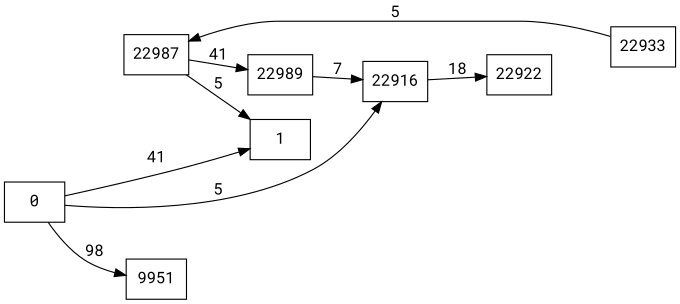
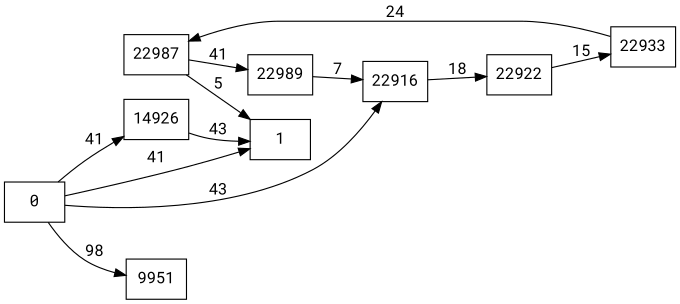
(395, 13) -> (395, 13)
none -> (576, 62)
none -> (156, 119)
(218, 190) -> (218, 190)
